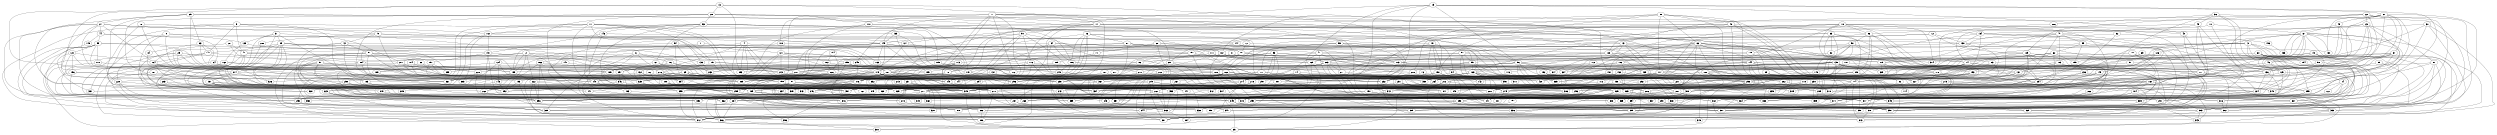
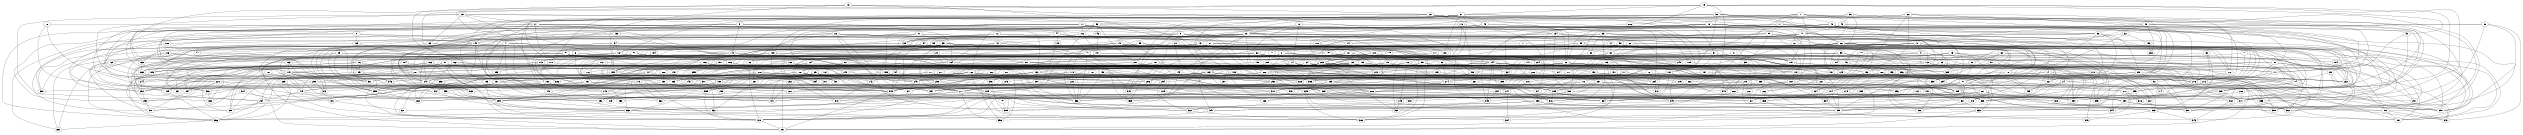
none -> (2244, 53)
none -> (1007, 72)
(998, 78) -> (1672, 27)
(1210, 111) -> none
